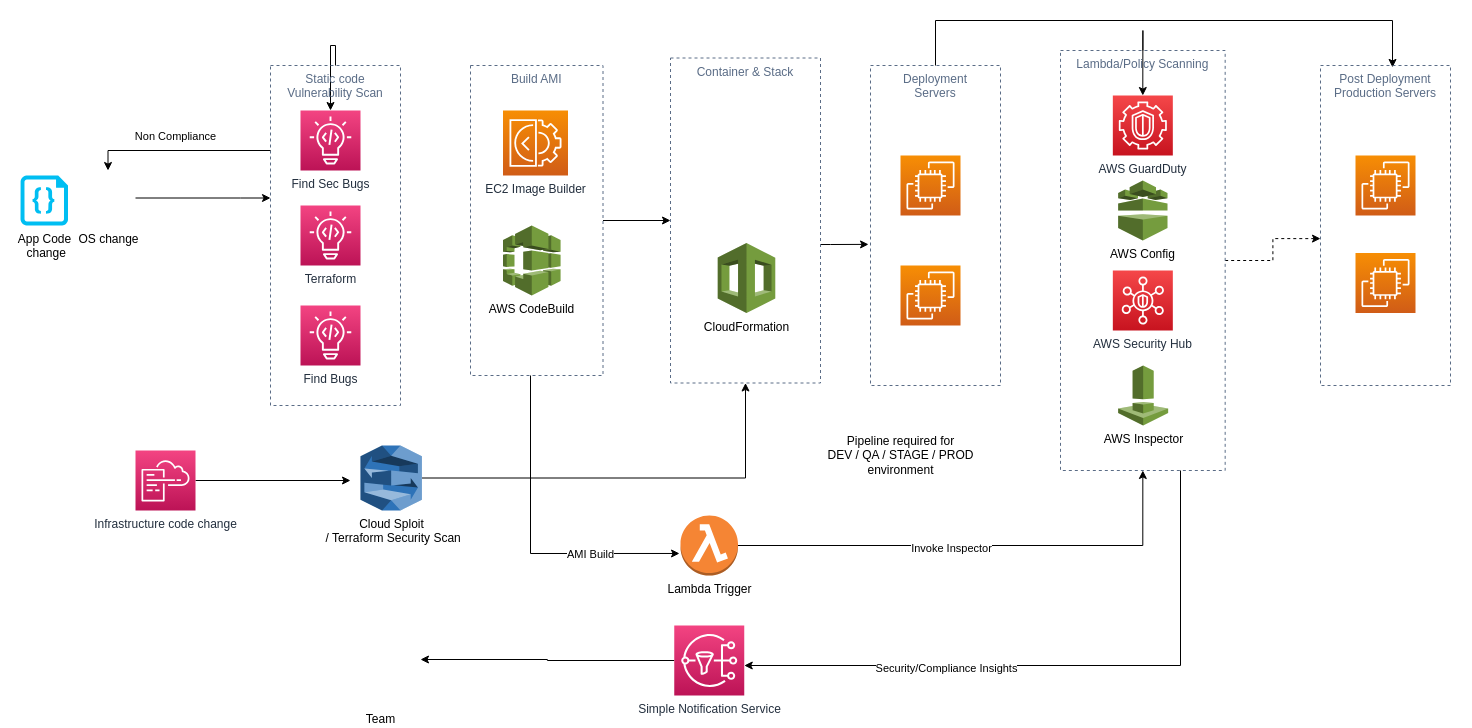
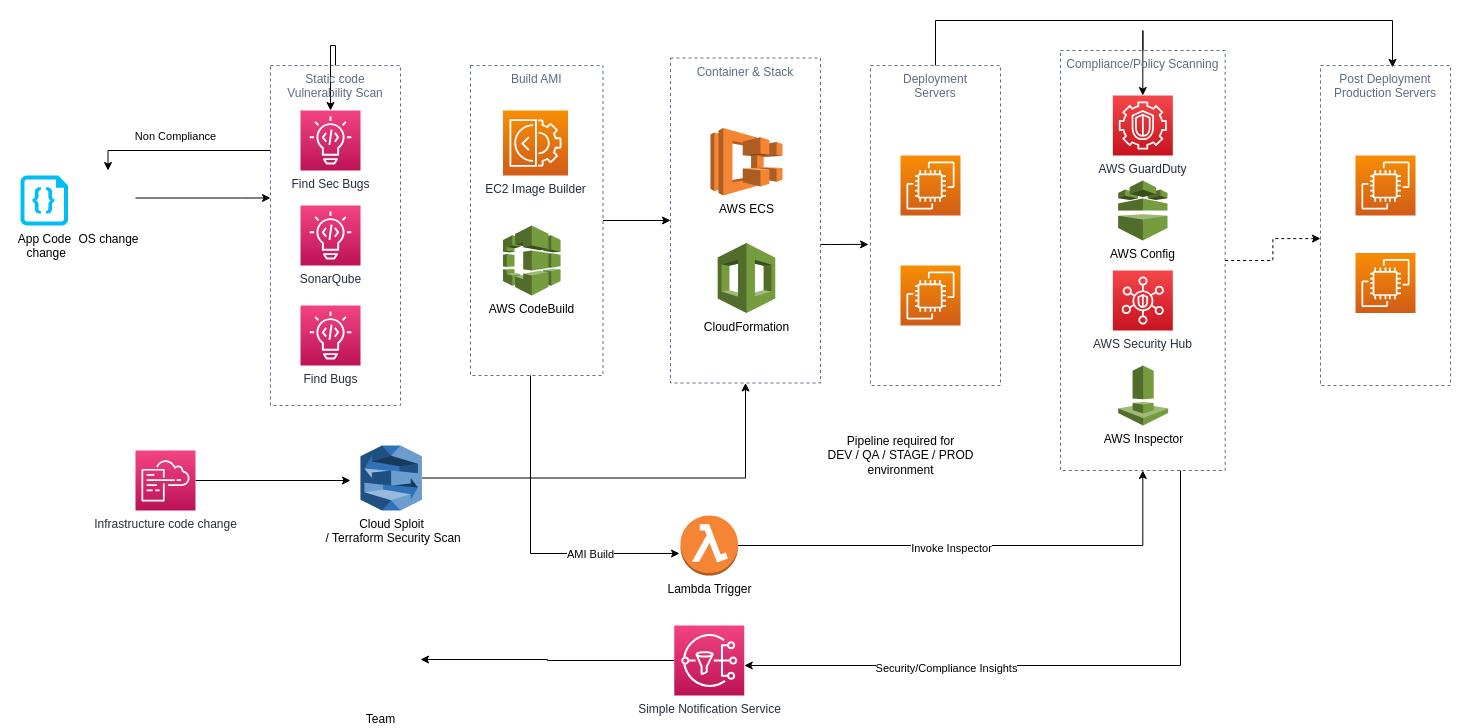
(1142, 64) -> (1142, 64)
none -> (747, 162)
(331, 280) -> (331, 280)
